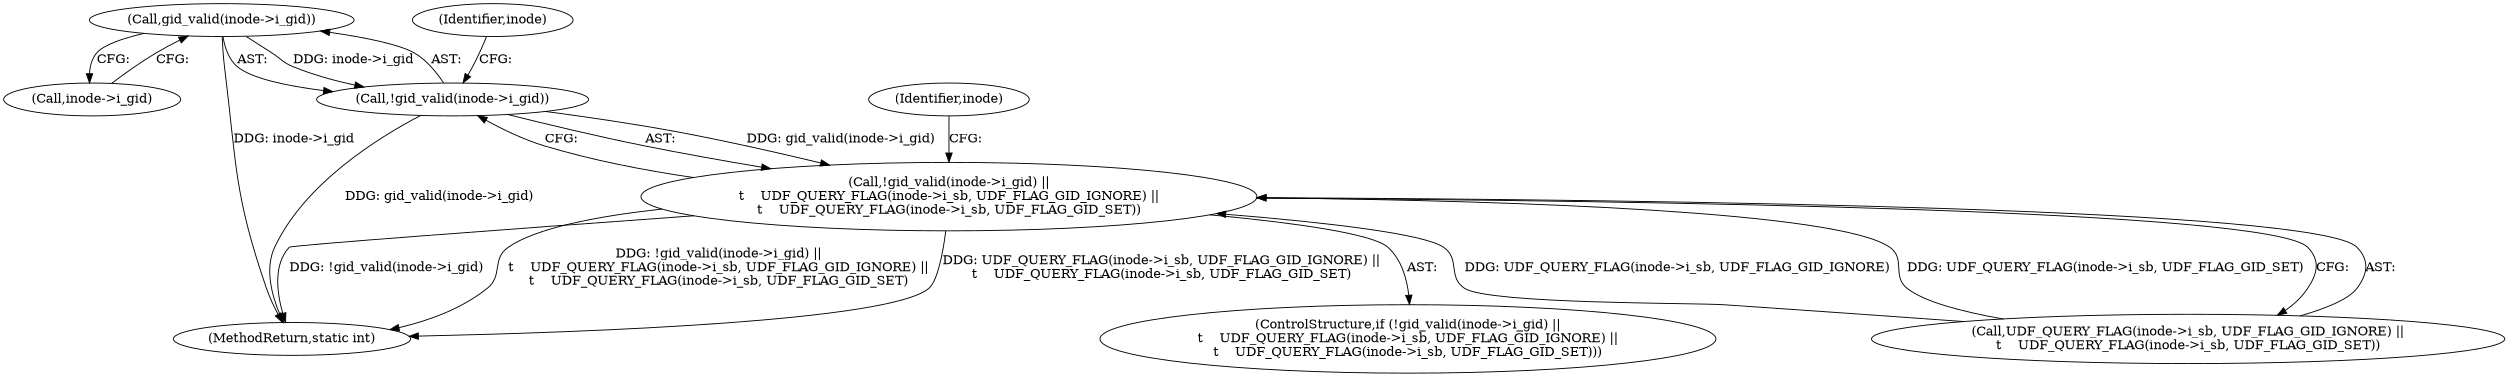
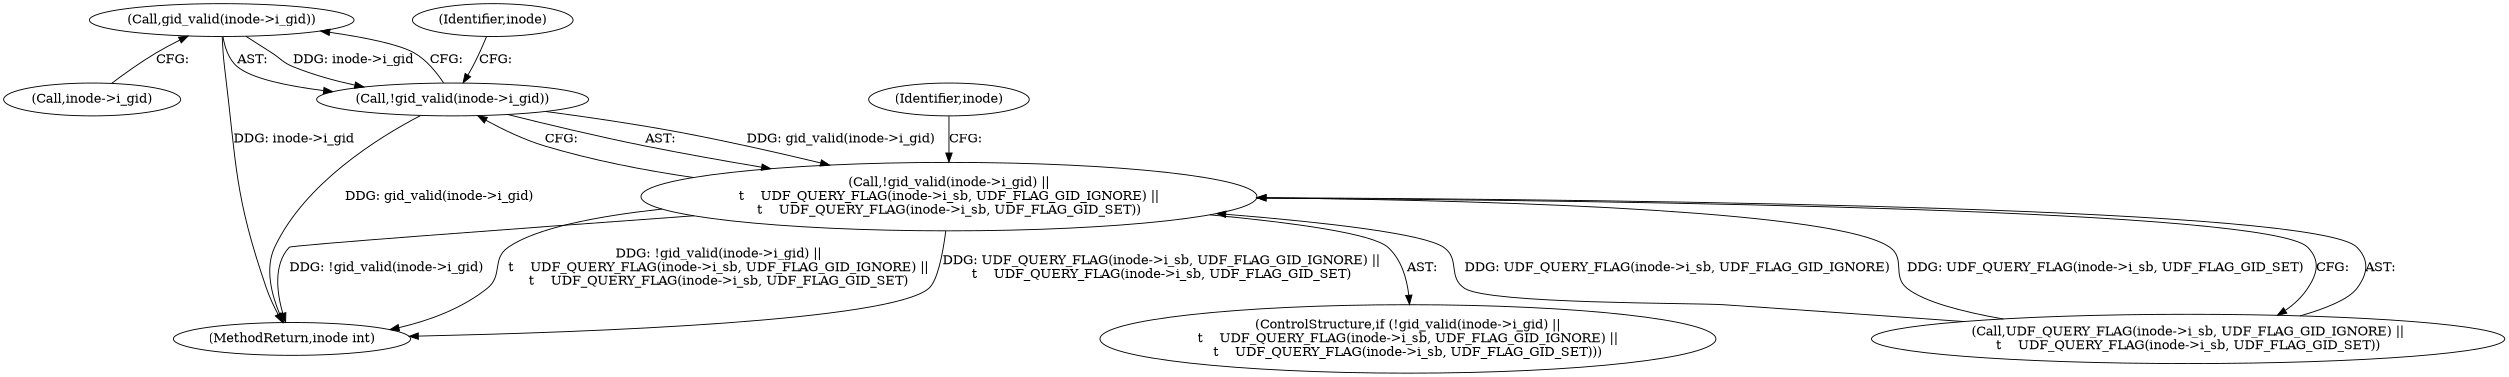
(109, 45) -> none
(448, 60) -> (448, 60)
(292, 339) -> (292, 339)
